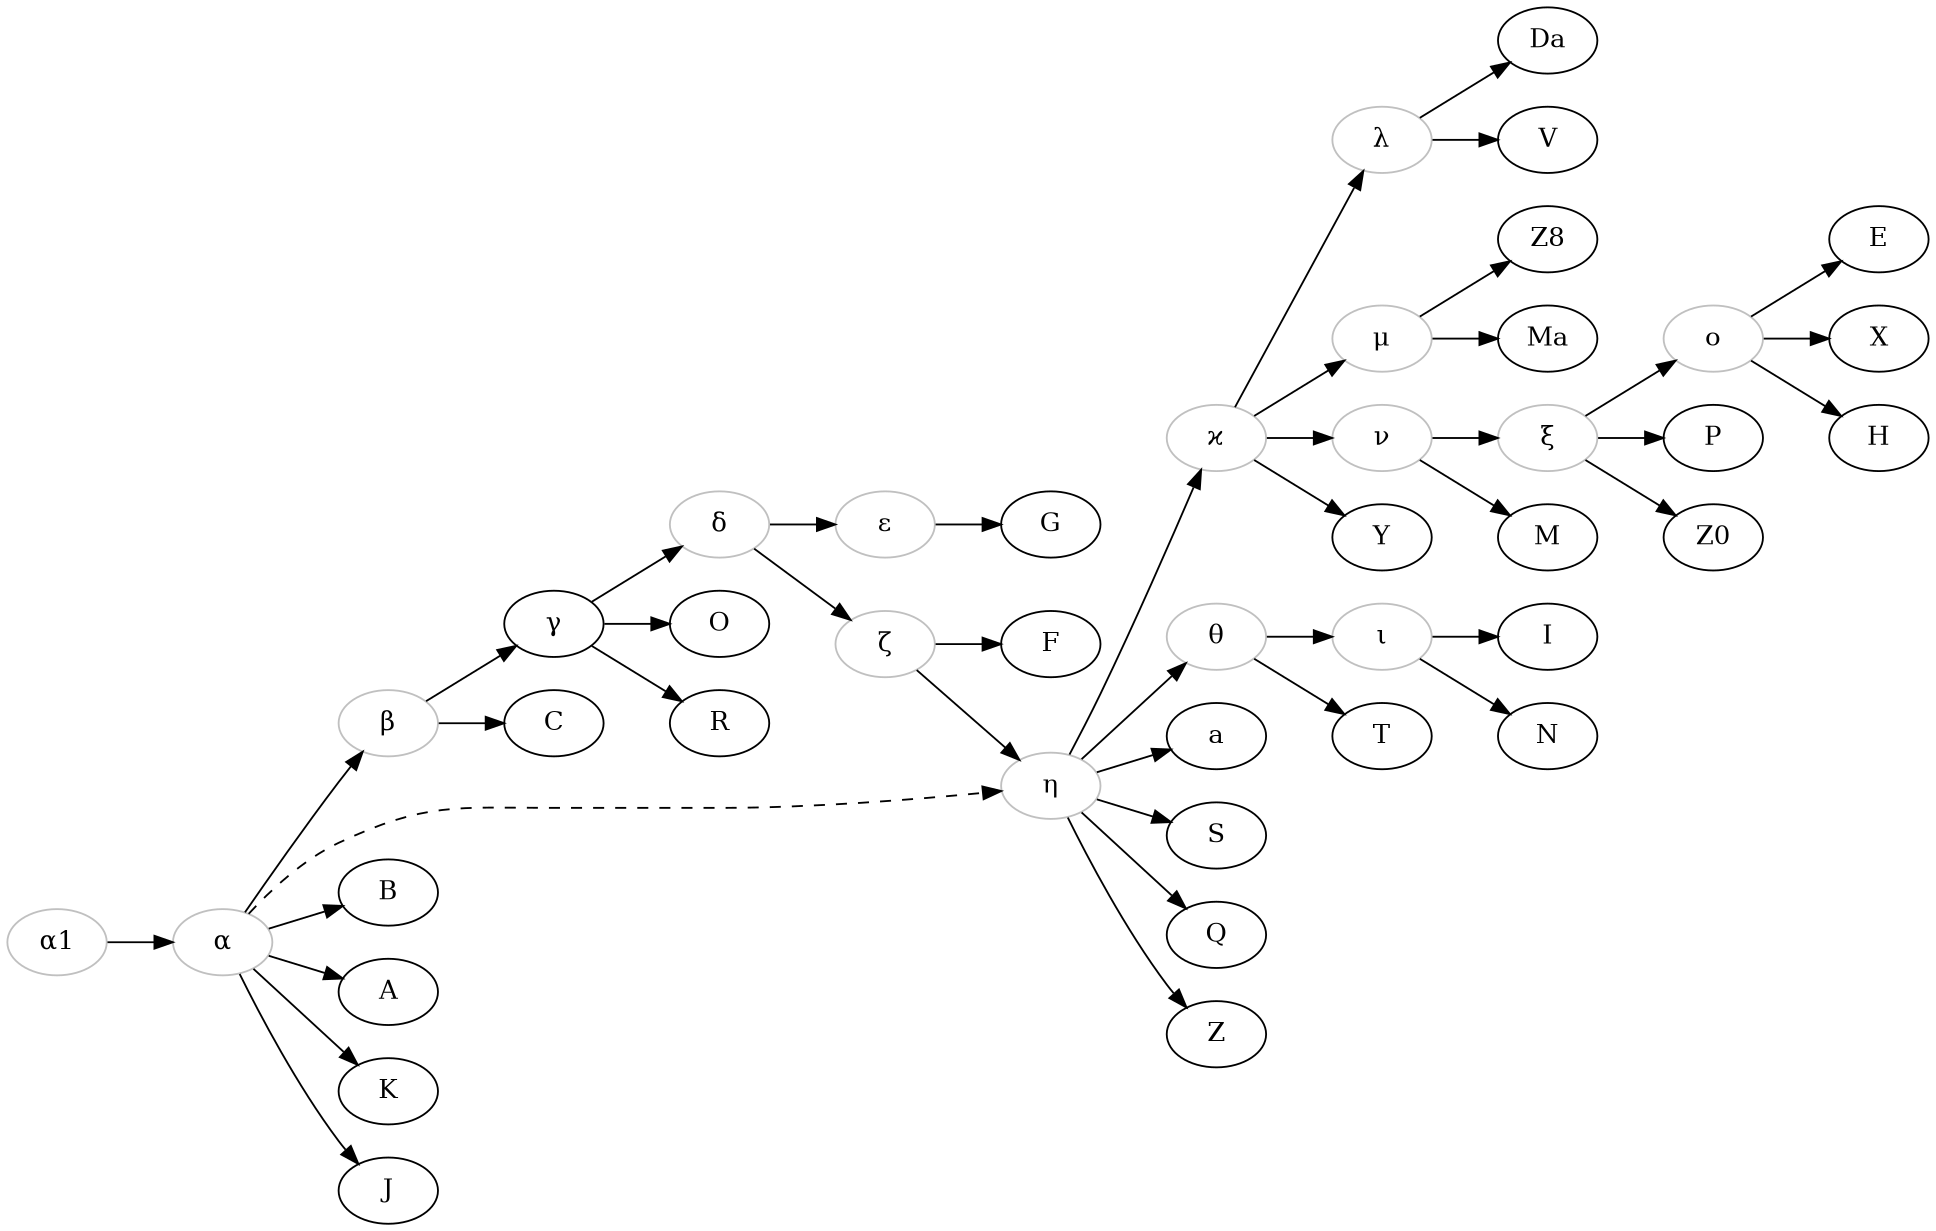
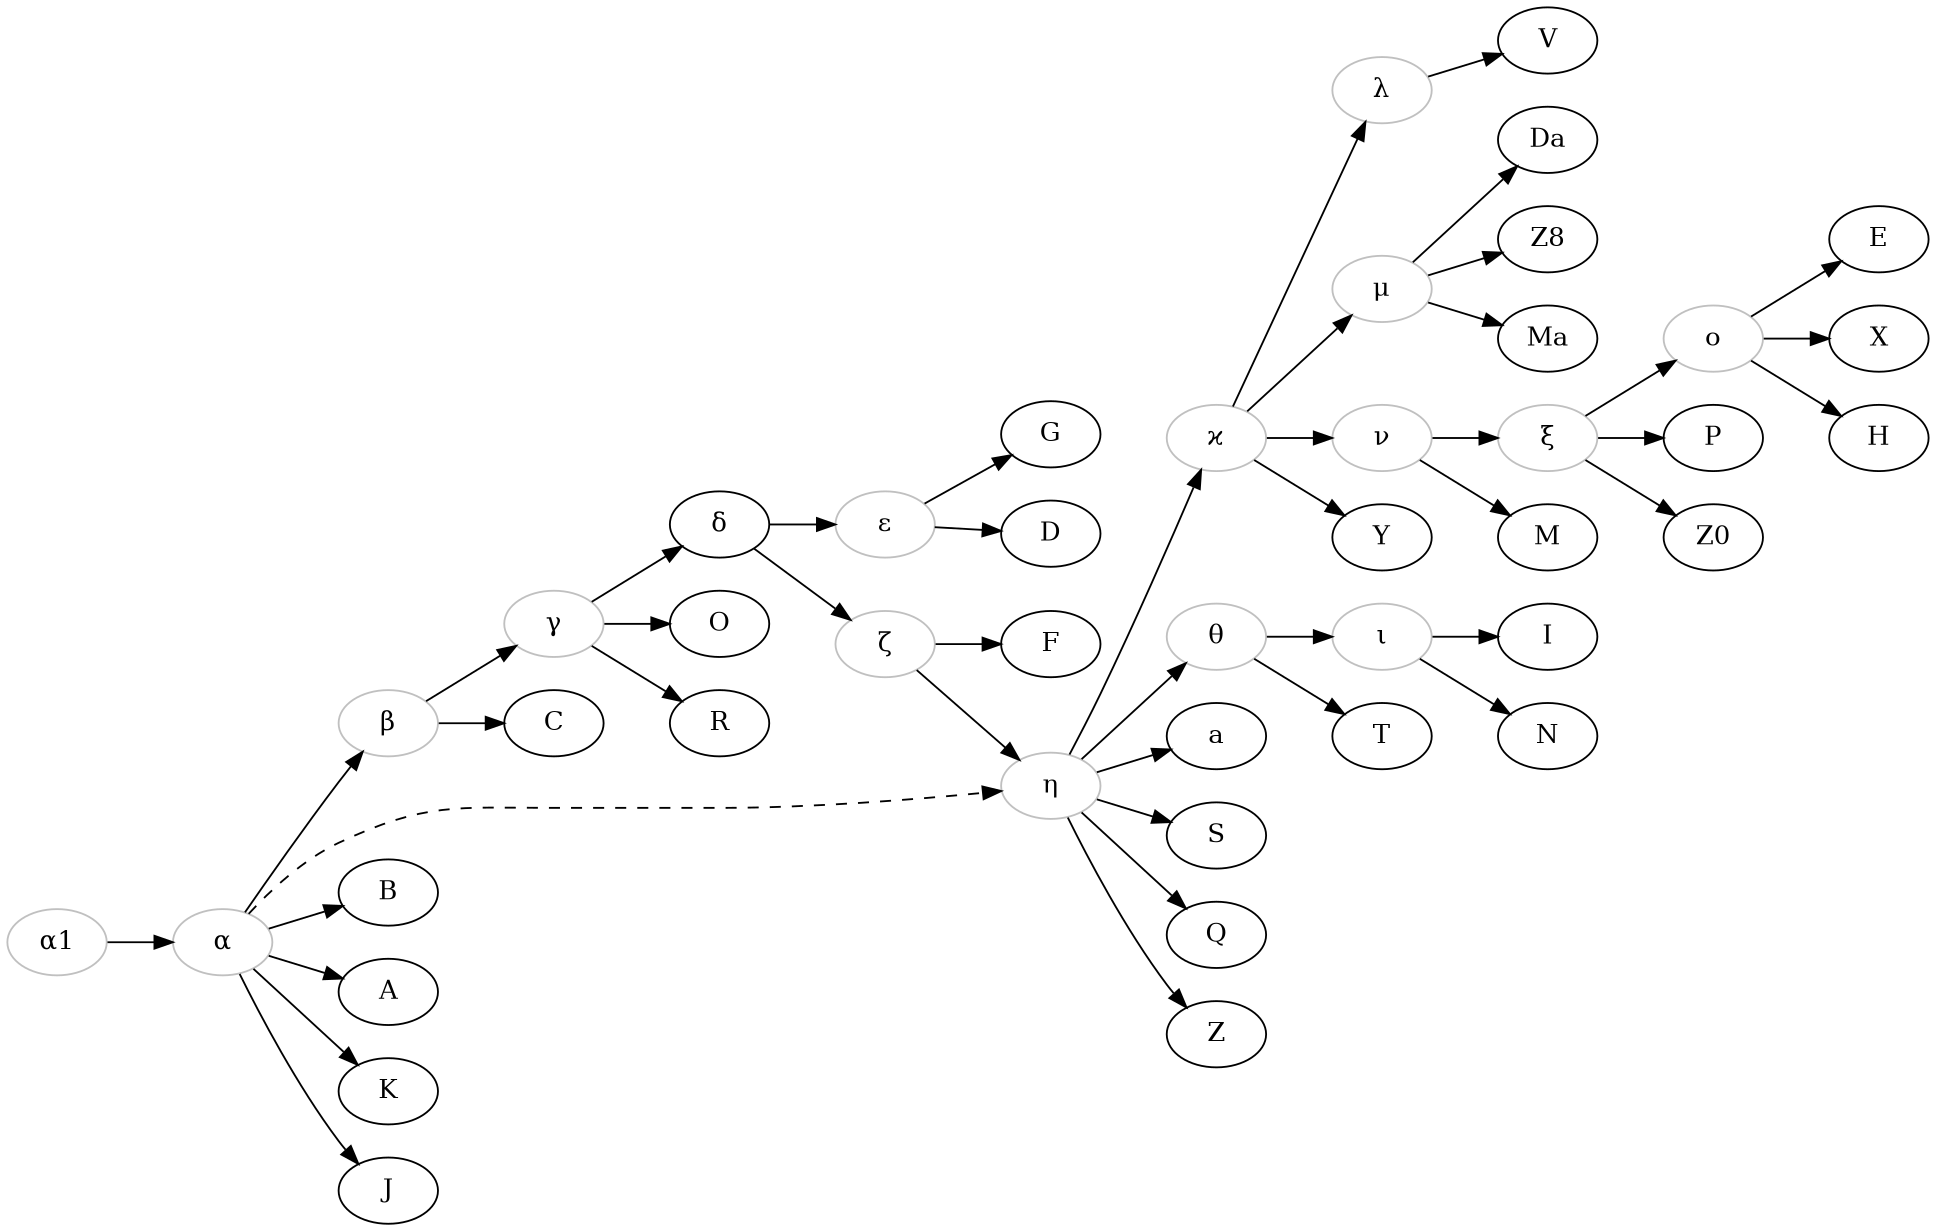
(1457, 95) -> (1458, 221)
(720, 524) -> (720, 524)
none -> (1051, 534)
(554, 624) -> (554, 624)
